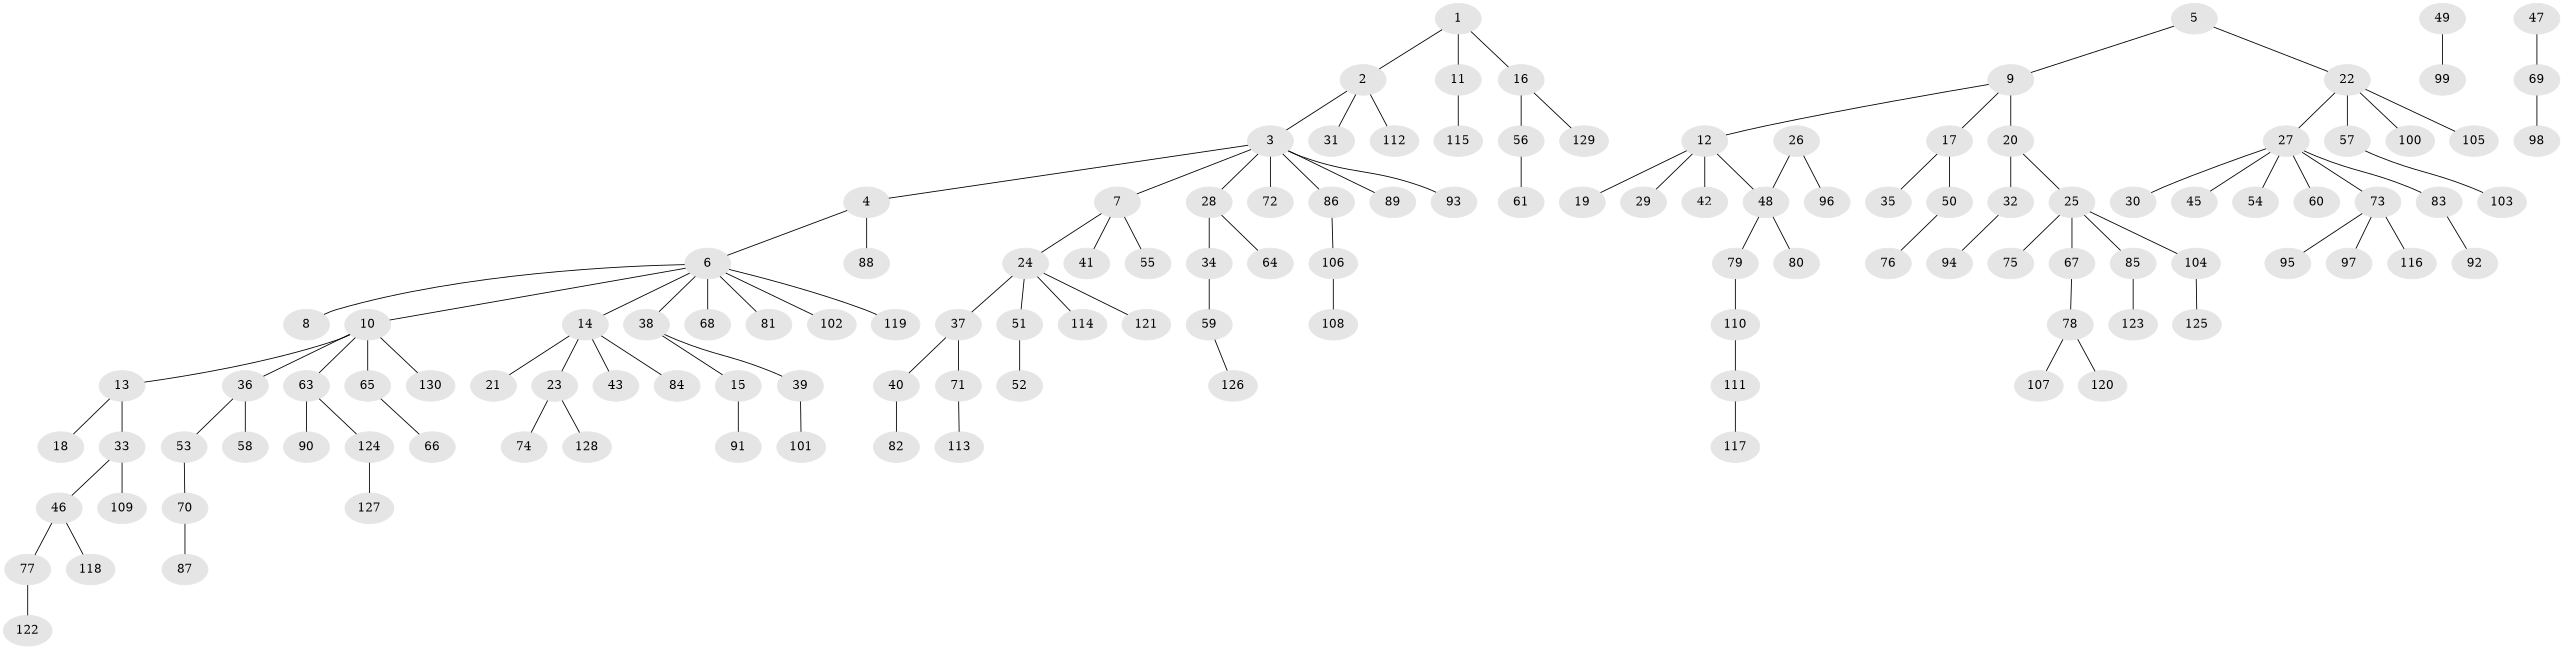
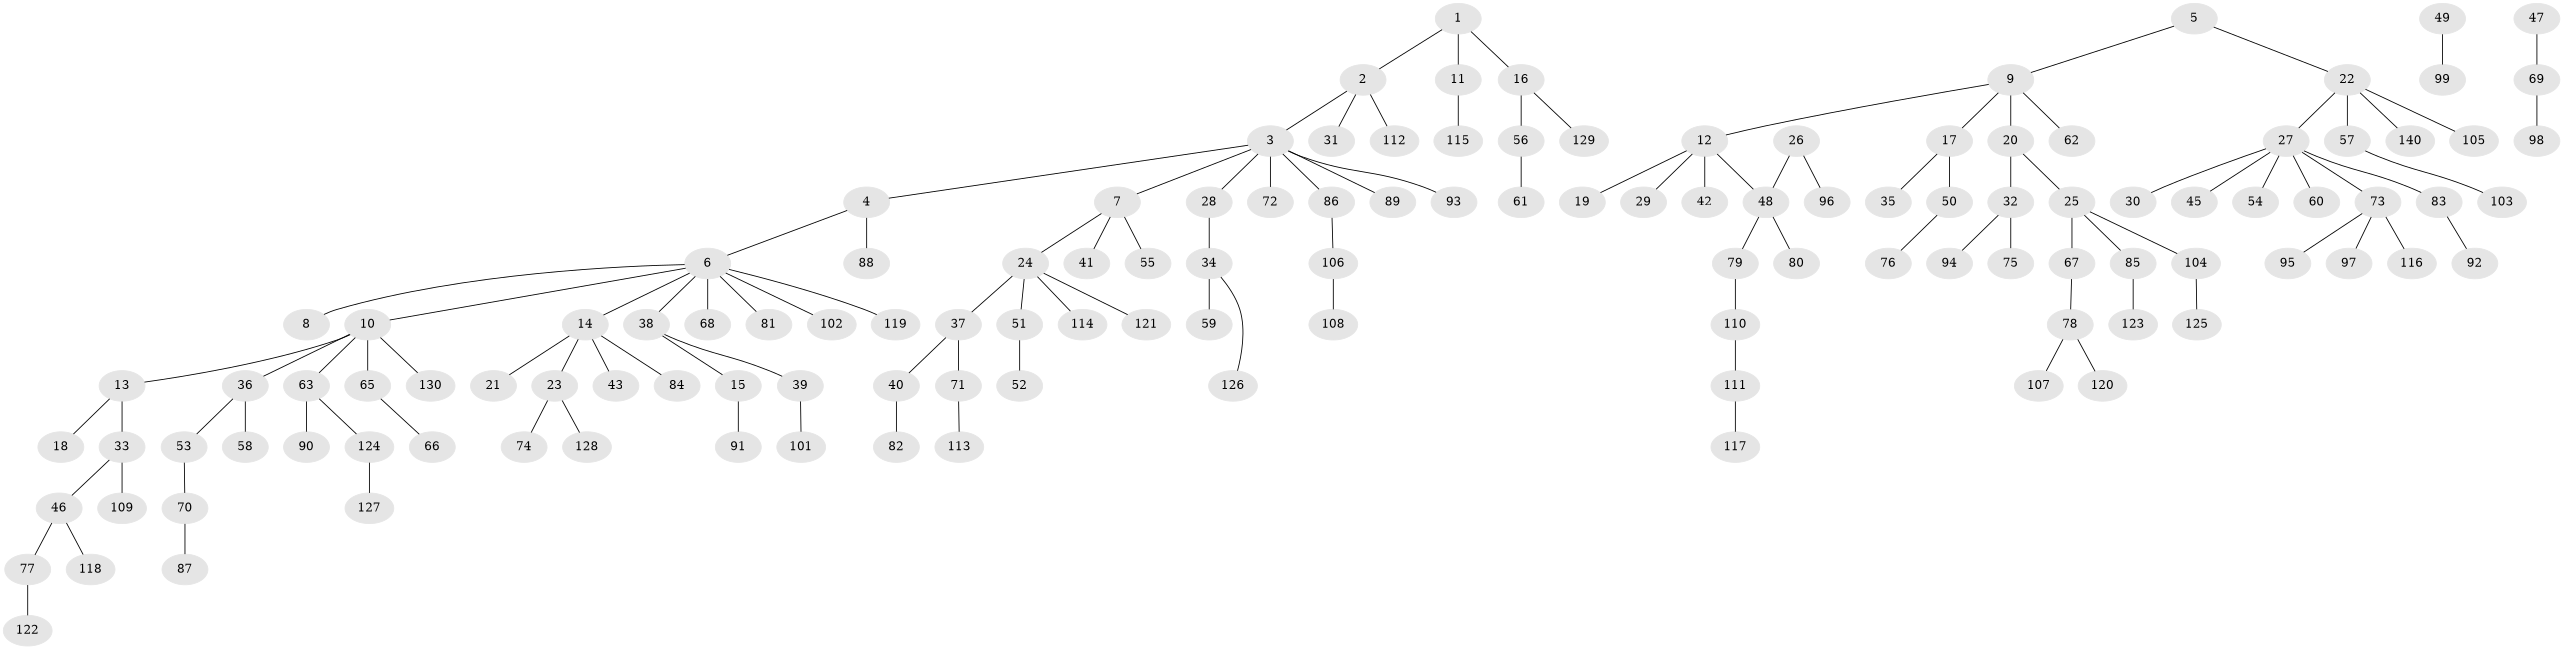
none -> (2072, 141)
(2410, 141) -> (2410, 141)
(2041, 233) -> (2011, 233)
(1270, 264) -> none
(1221, 355) -> (1242, 321)
